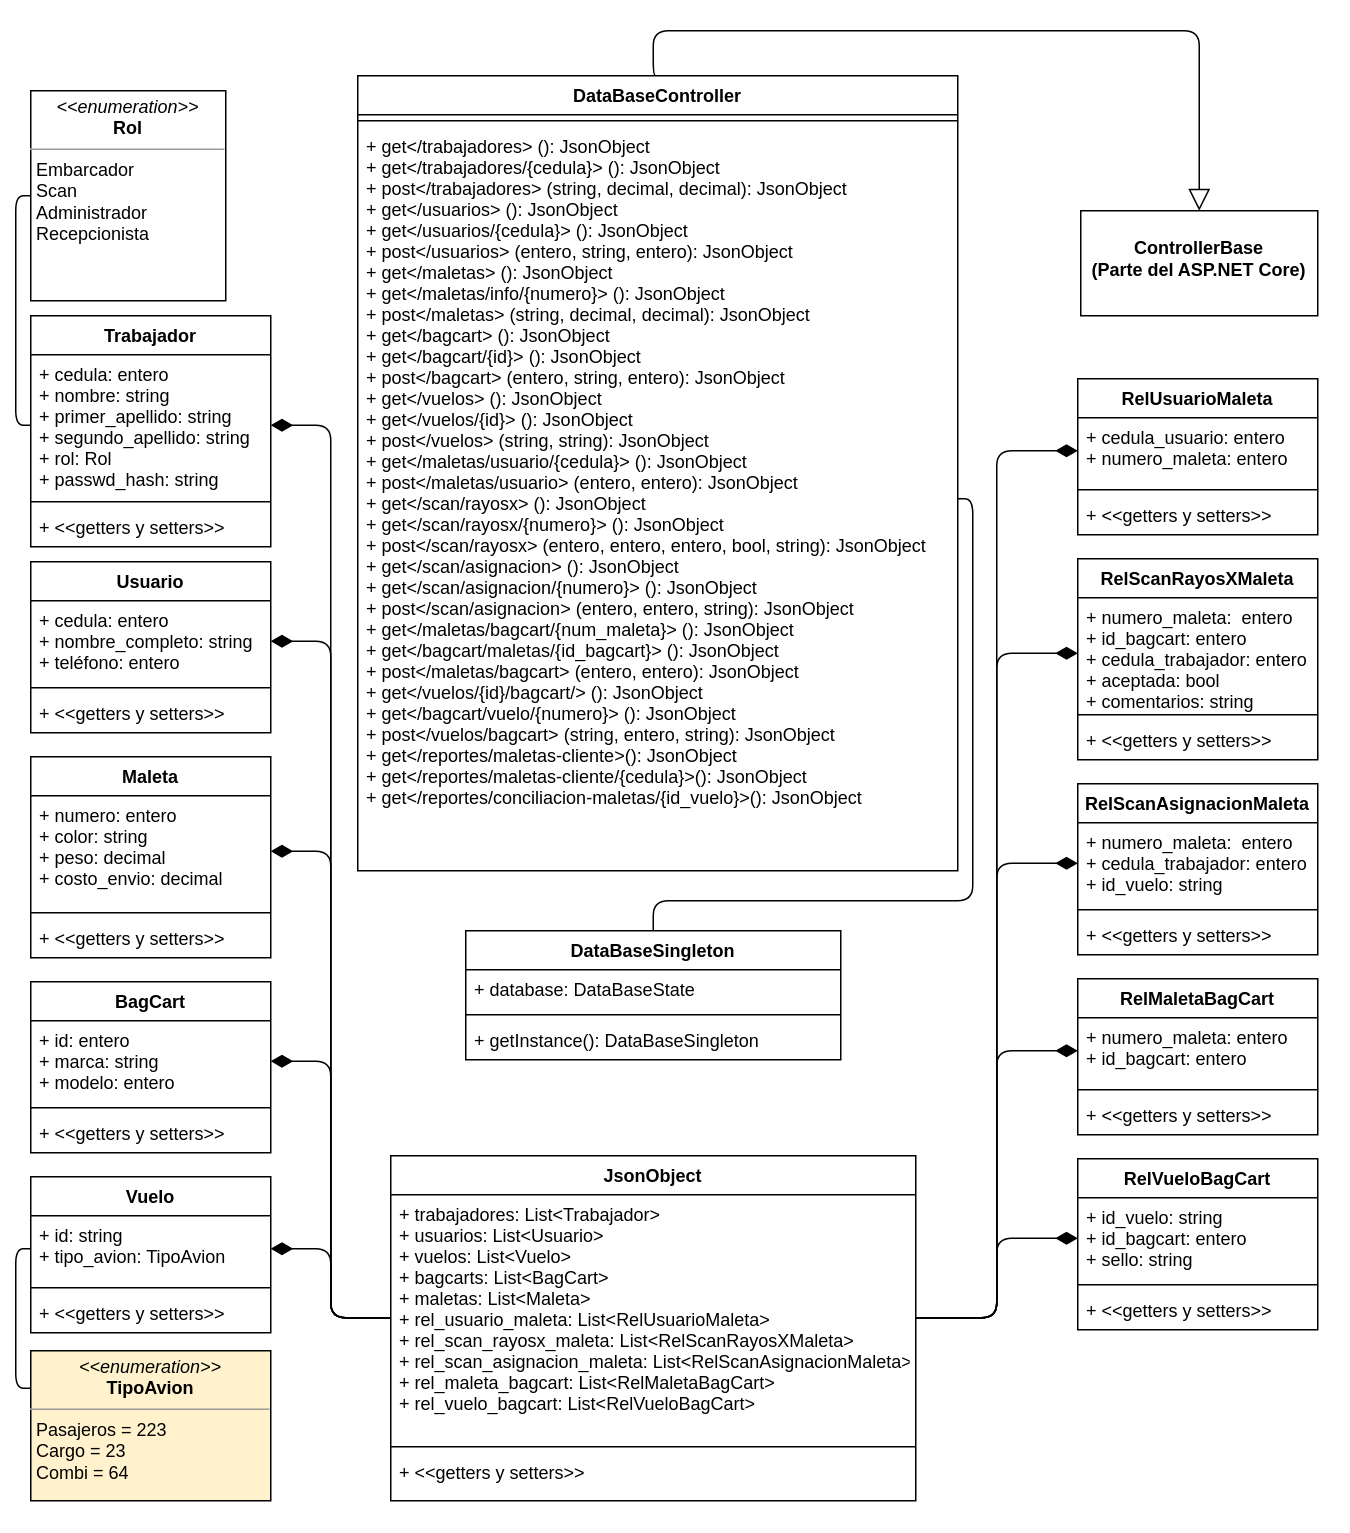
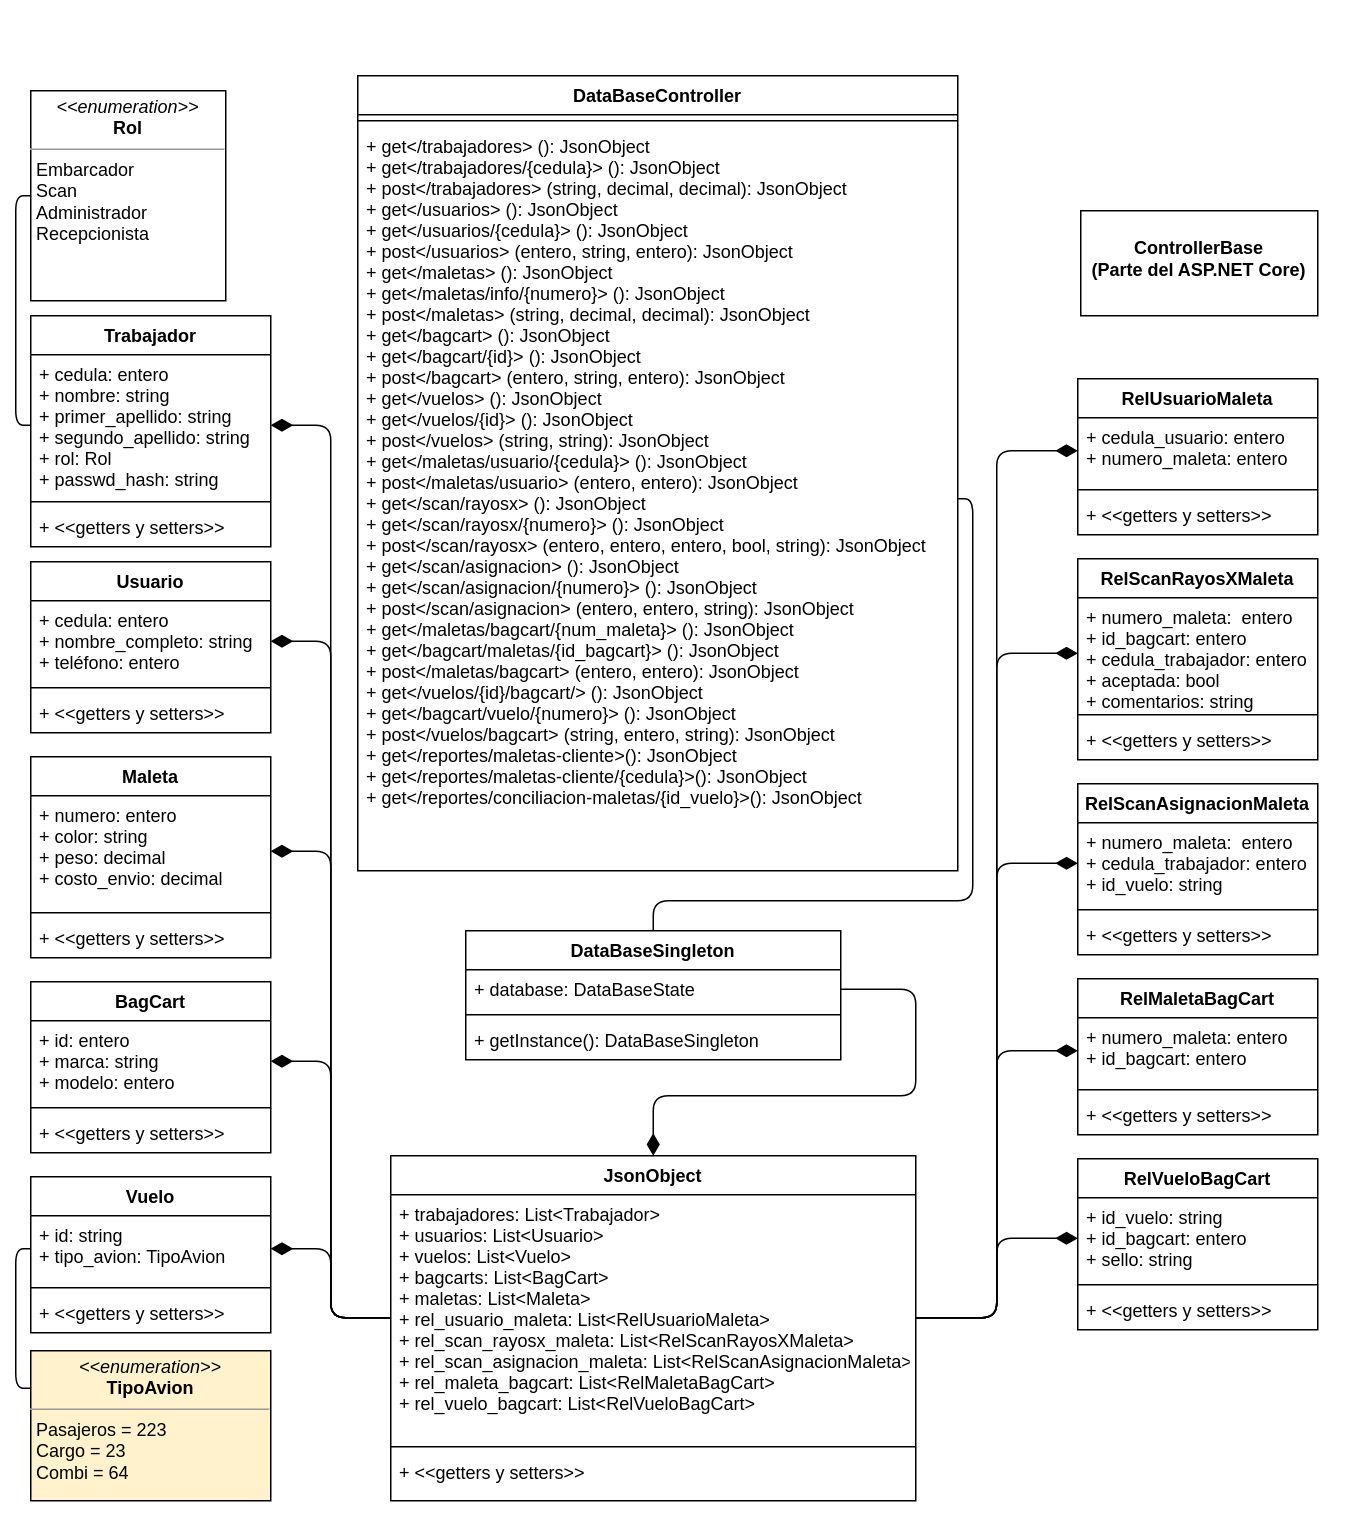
(983, 31) -> none
none -> (850, 1096)
